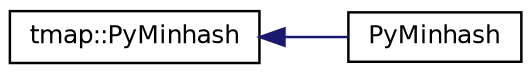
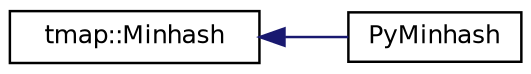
(135, 37) -> (135, 37)
